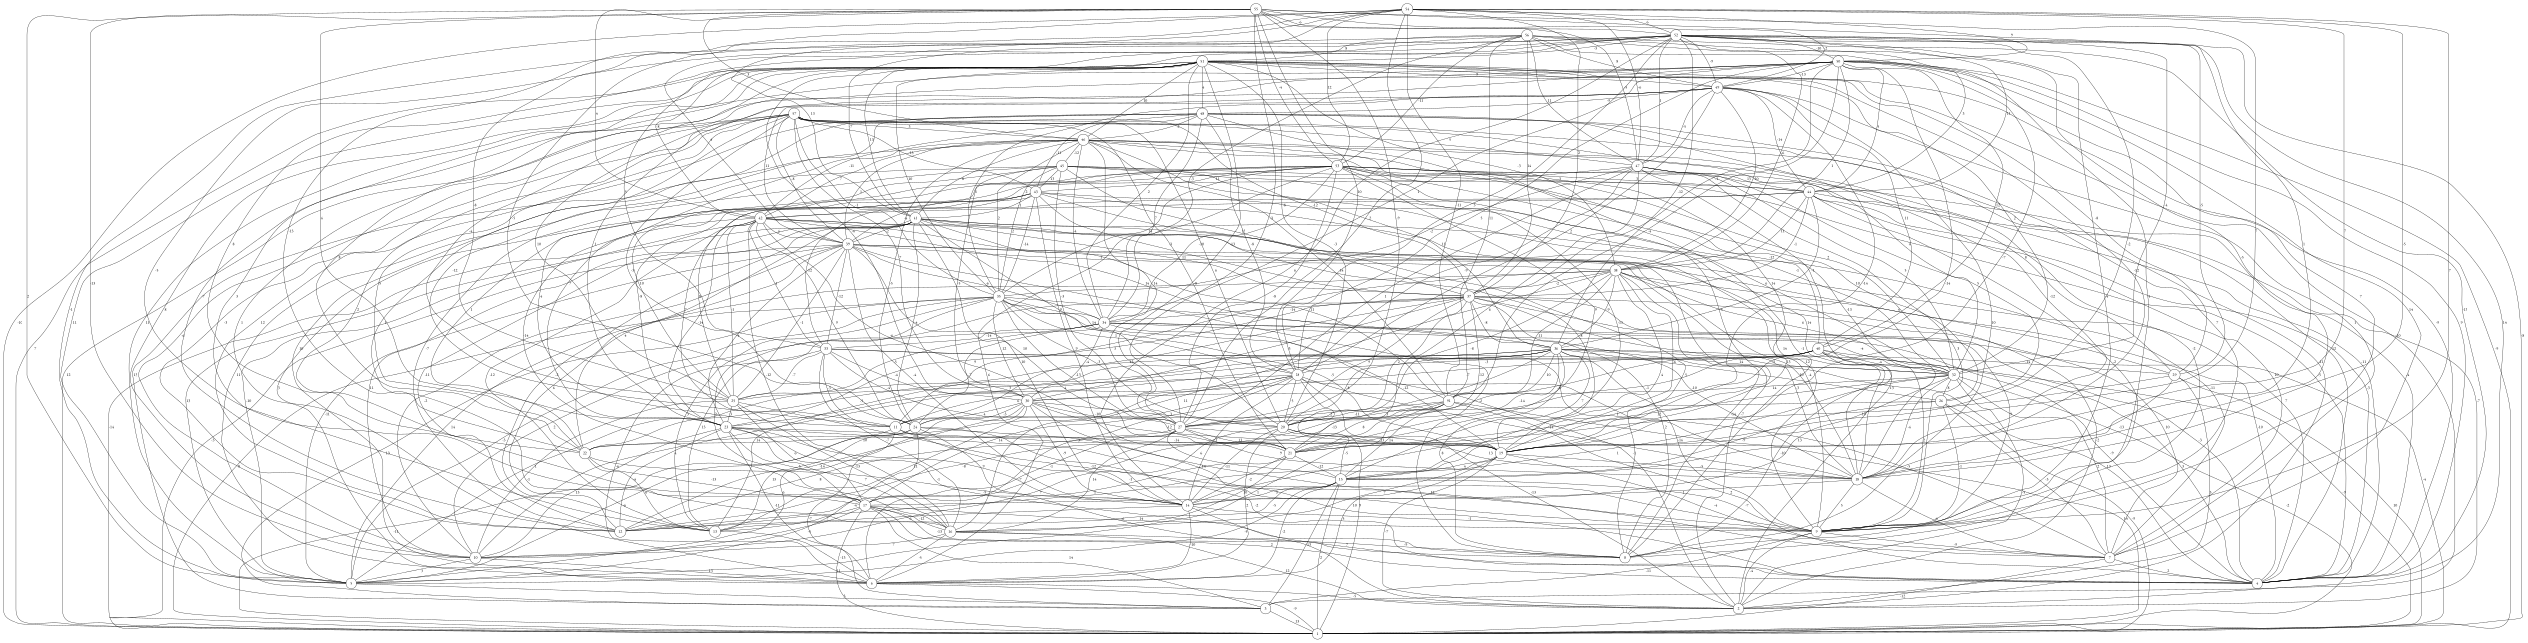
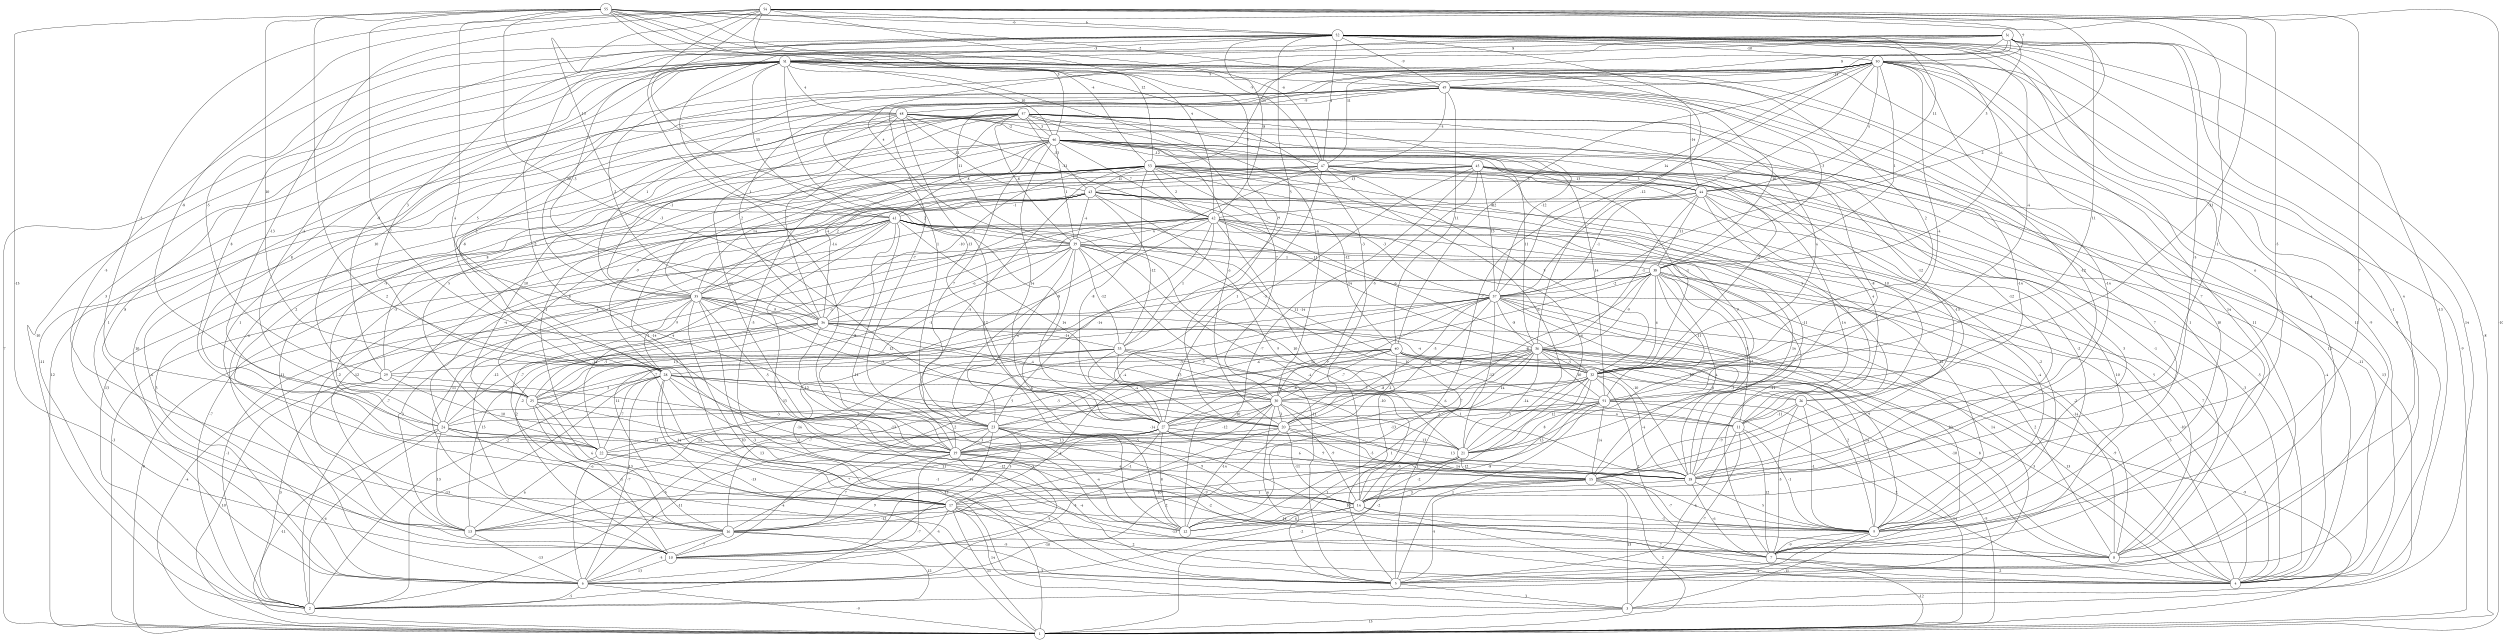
(663, 306) -> (655, 237)
